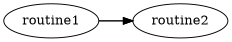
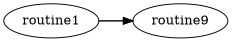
(180, 21) -> (180, 21)
